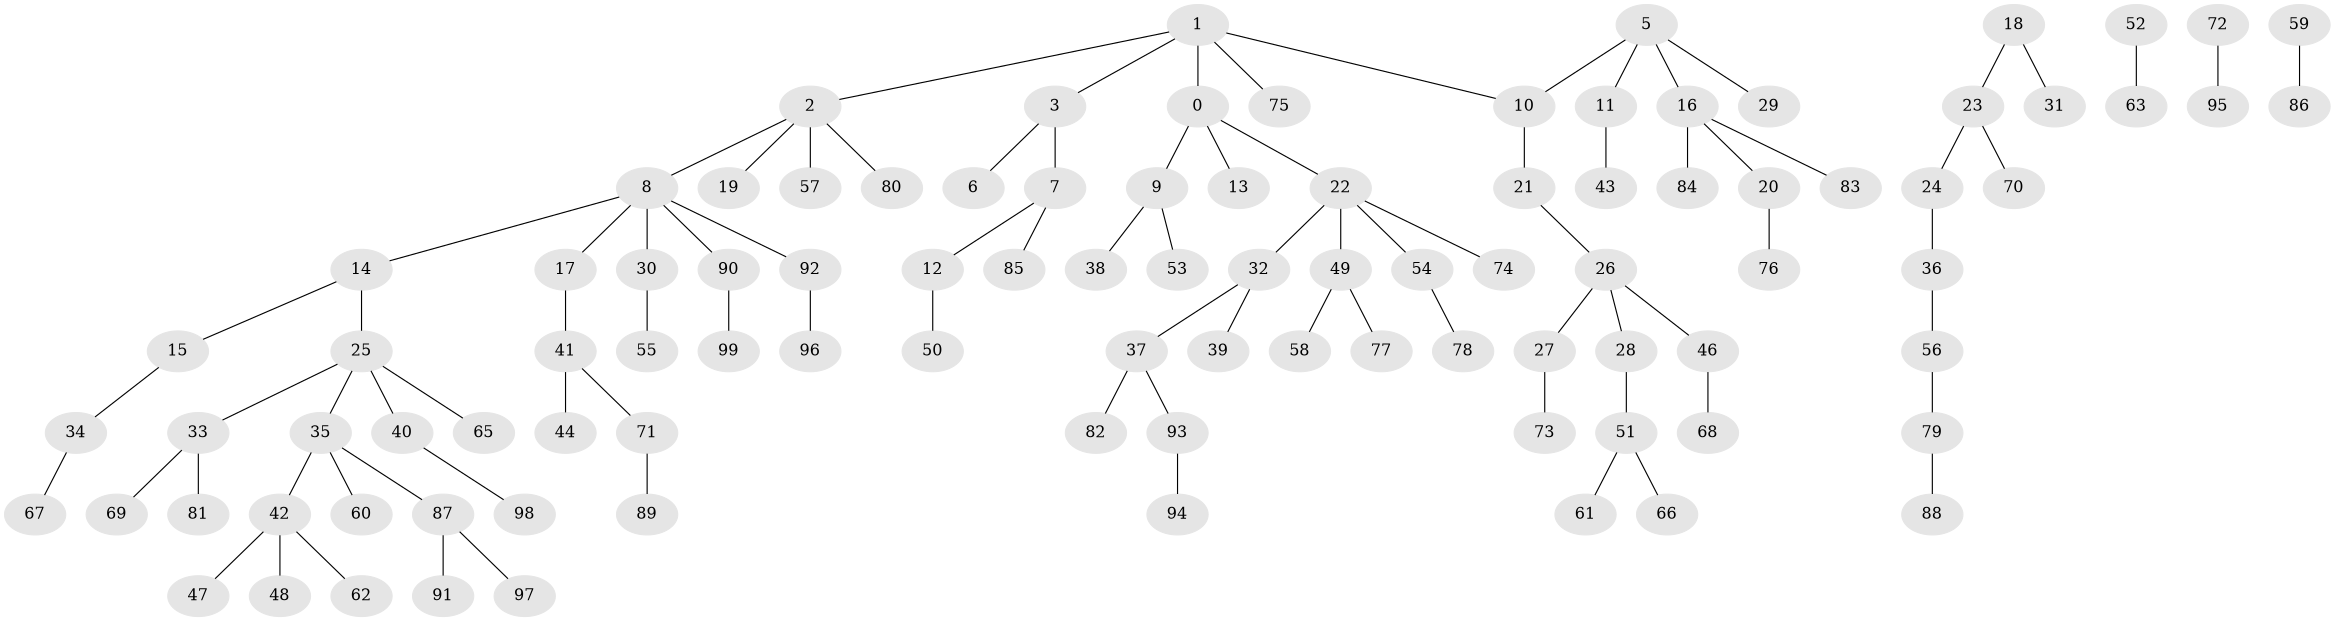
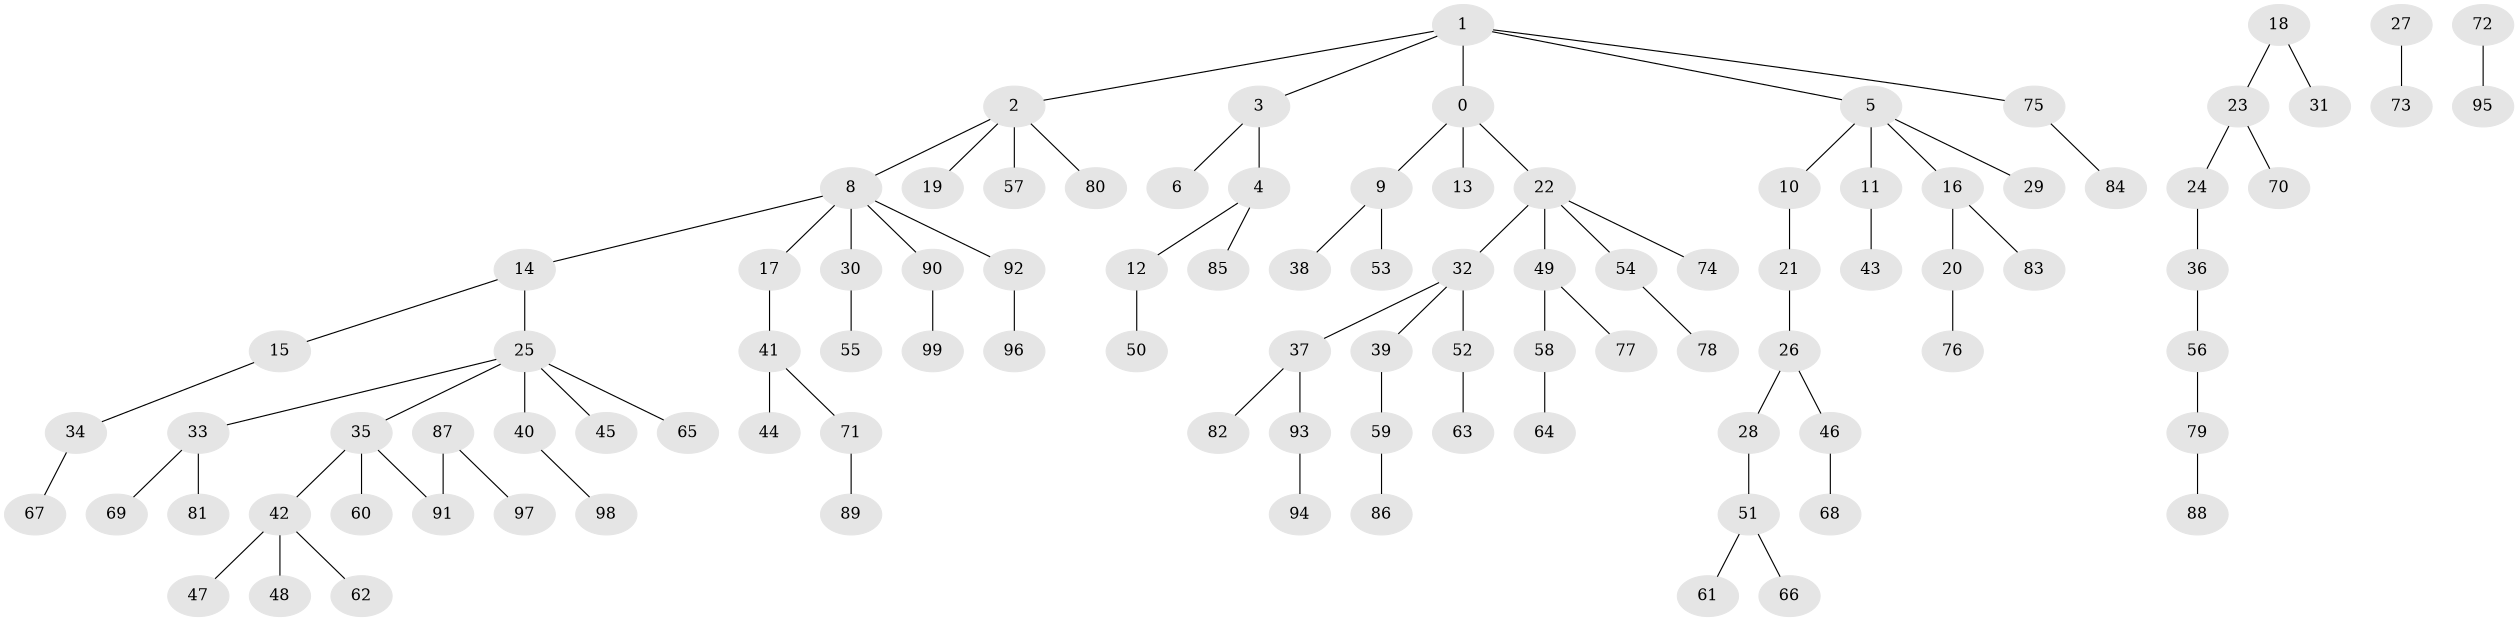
(1361, 66) -> (1667, 66)
(1688, 147) -> (2075, 147)
(1055, 188) -> (1259, 188)
none -> (1463, 311)
(1575, 311) -> none
none -> (1382, 392)
none -> (606, 433)
none -> (1545, 433)
(382, 474) -> (402, 474)
